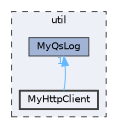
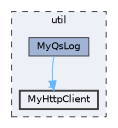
(65, 78) -> (52, 69)
